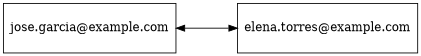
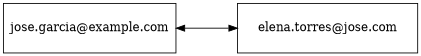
(328, 28) -> (328, 28)
